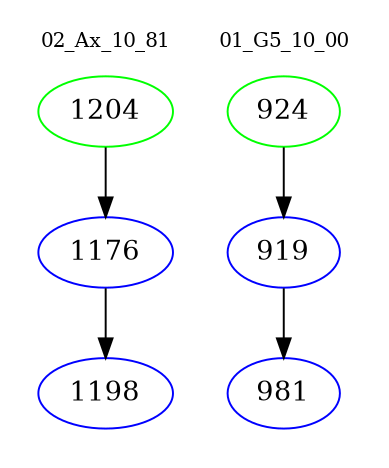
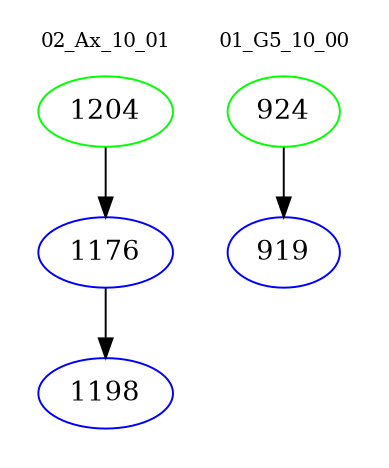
(106, 42) -> (106, 42)
(284, 393) -> none
